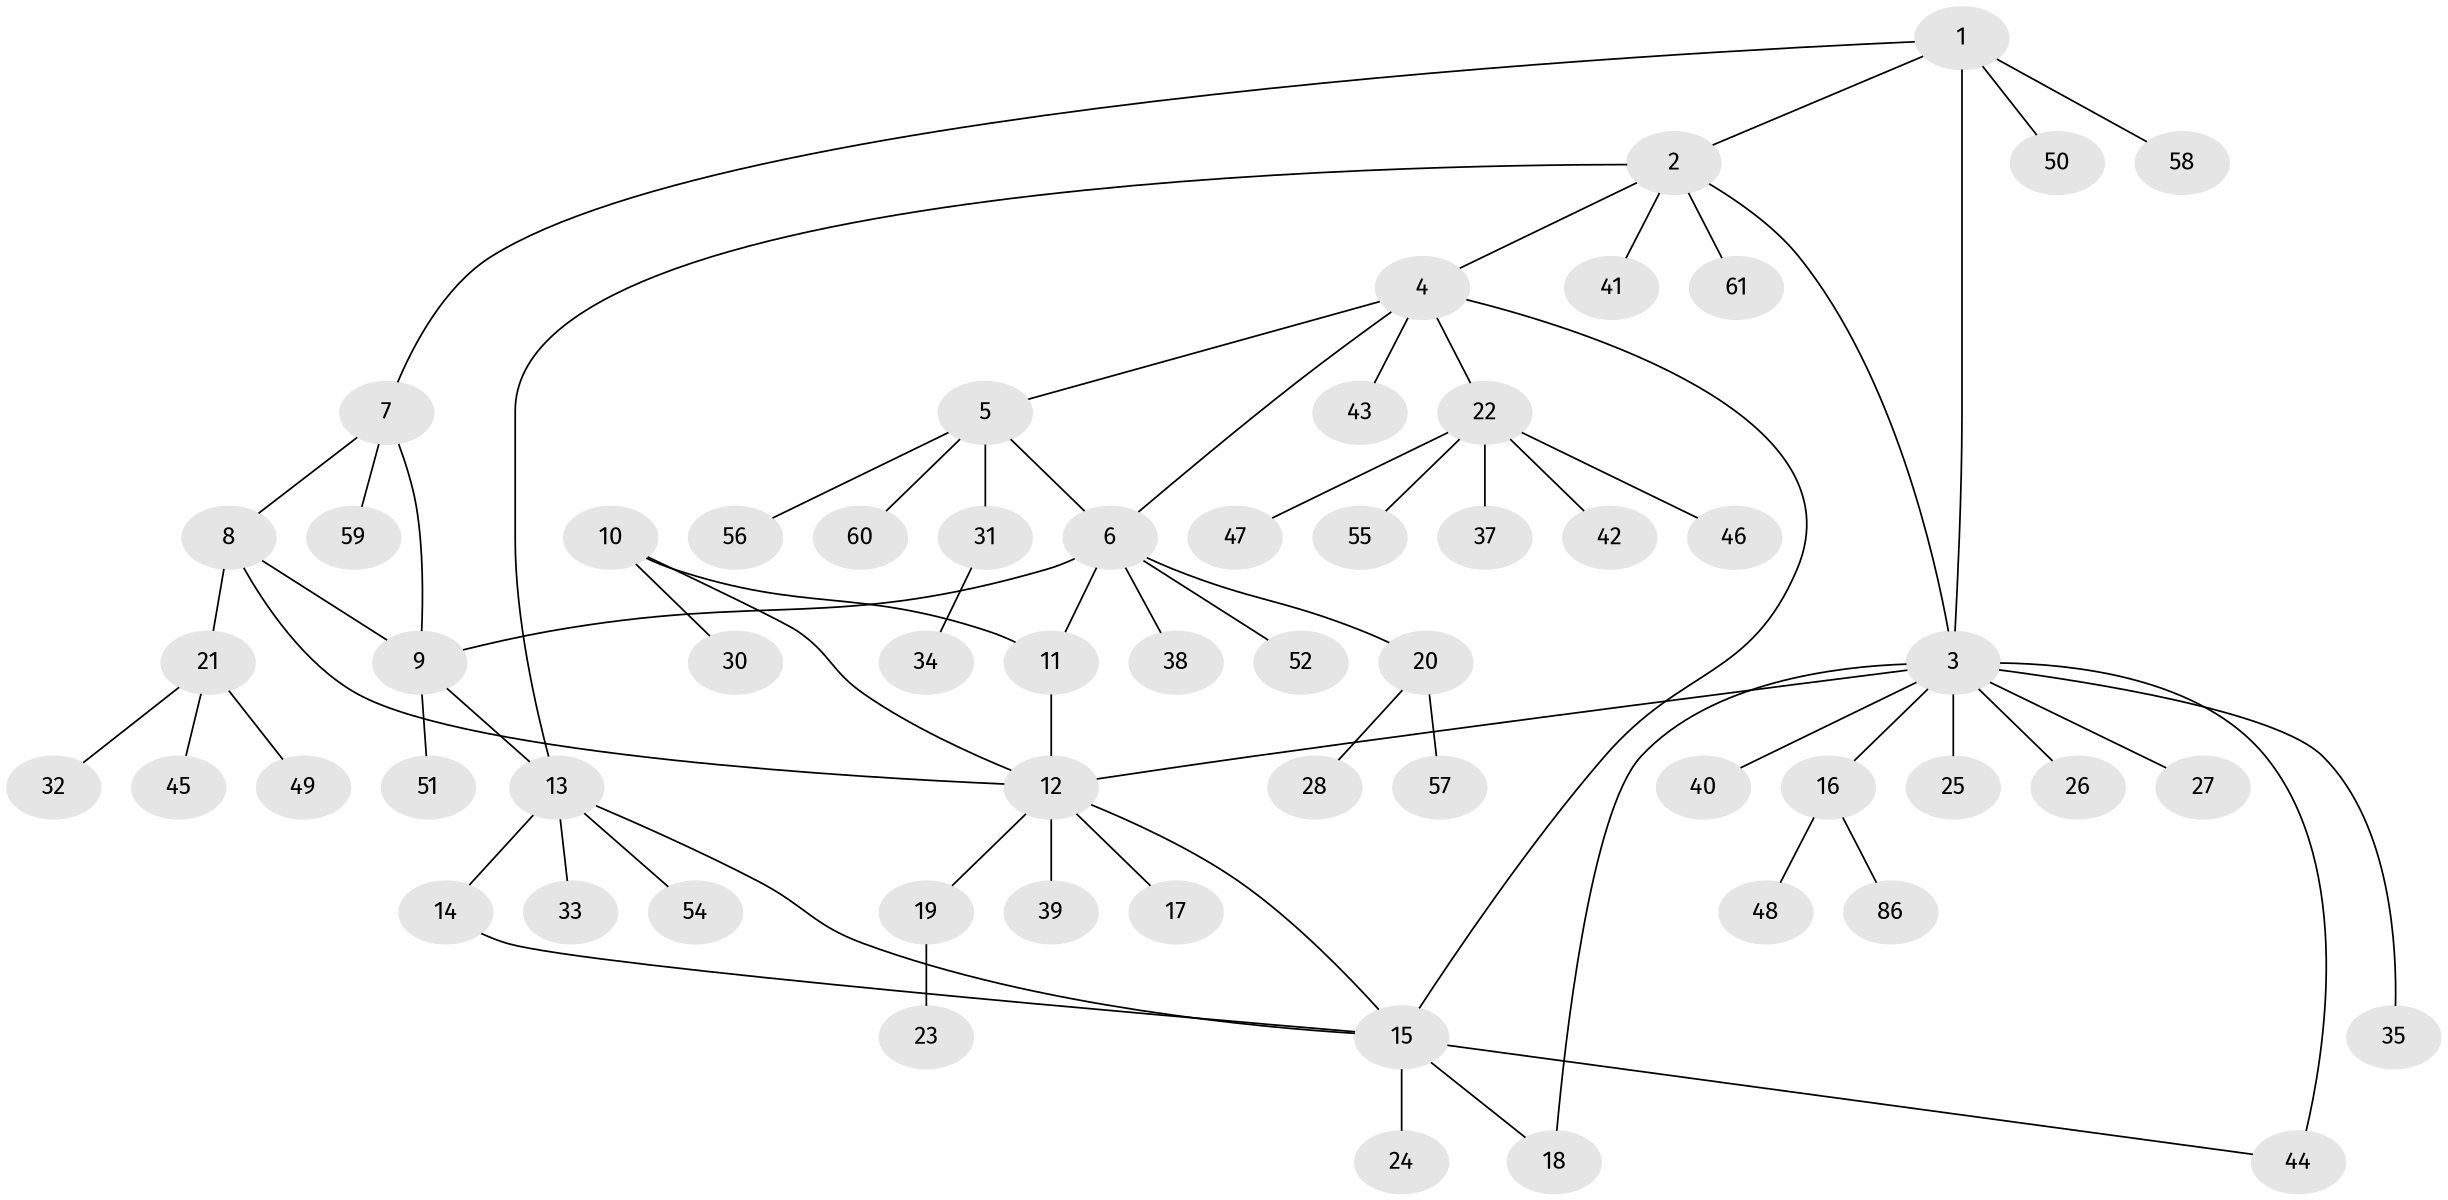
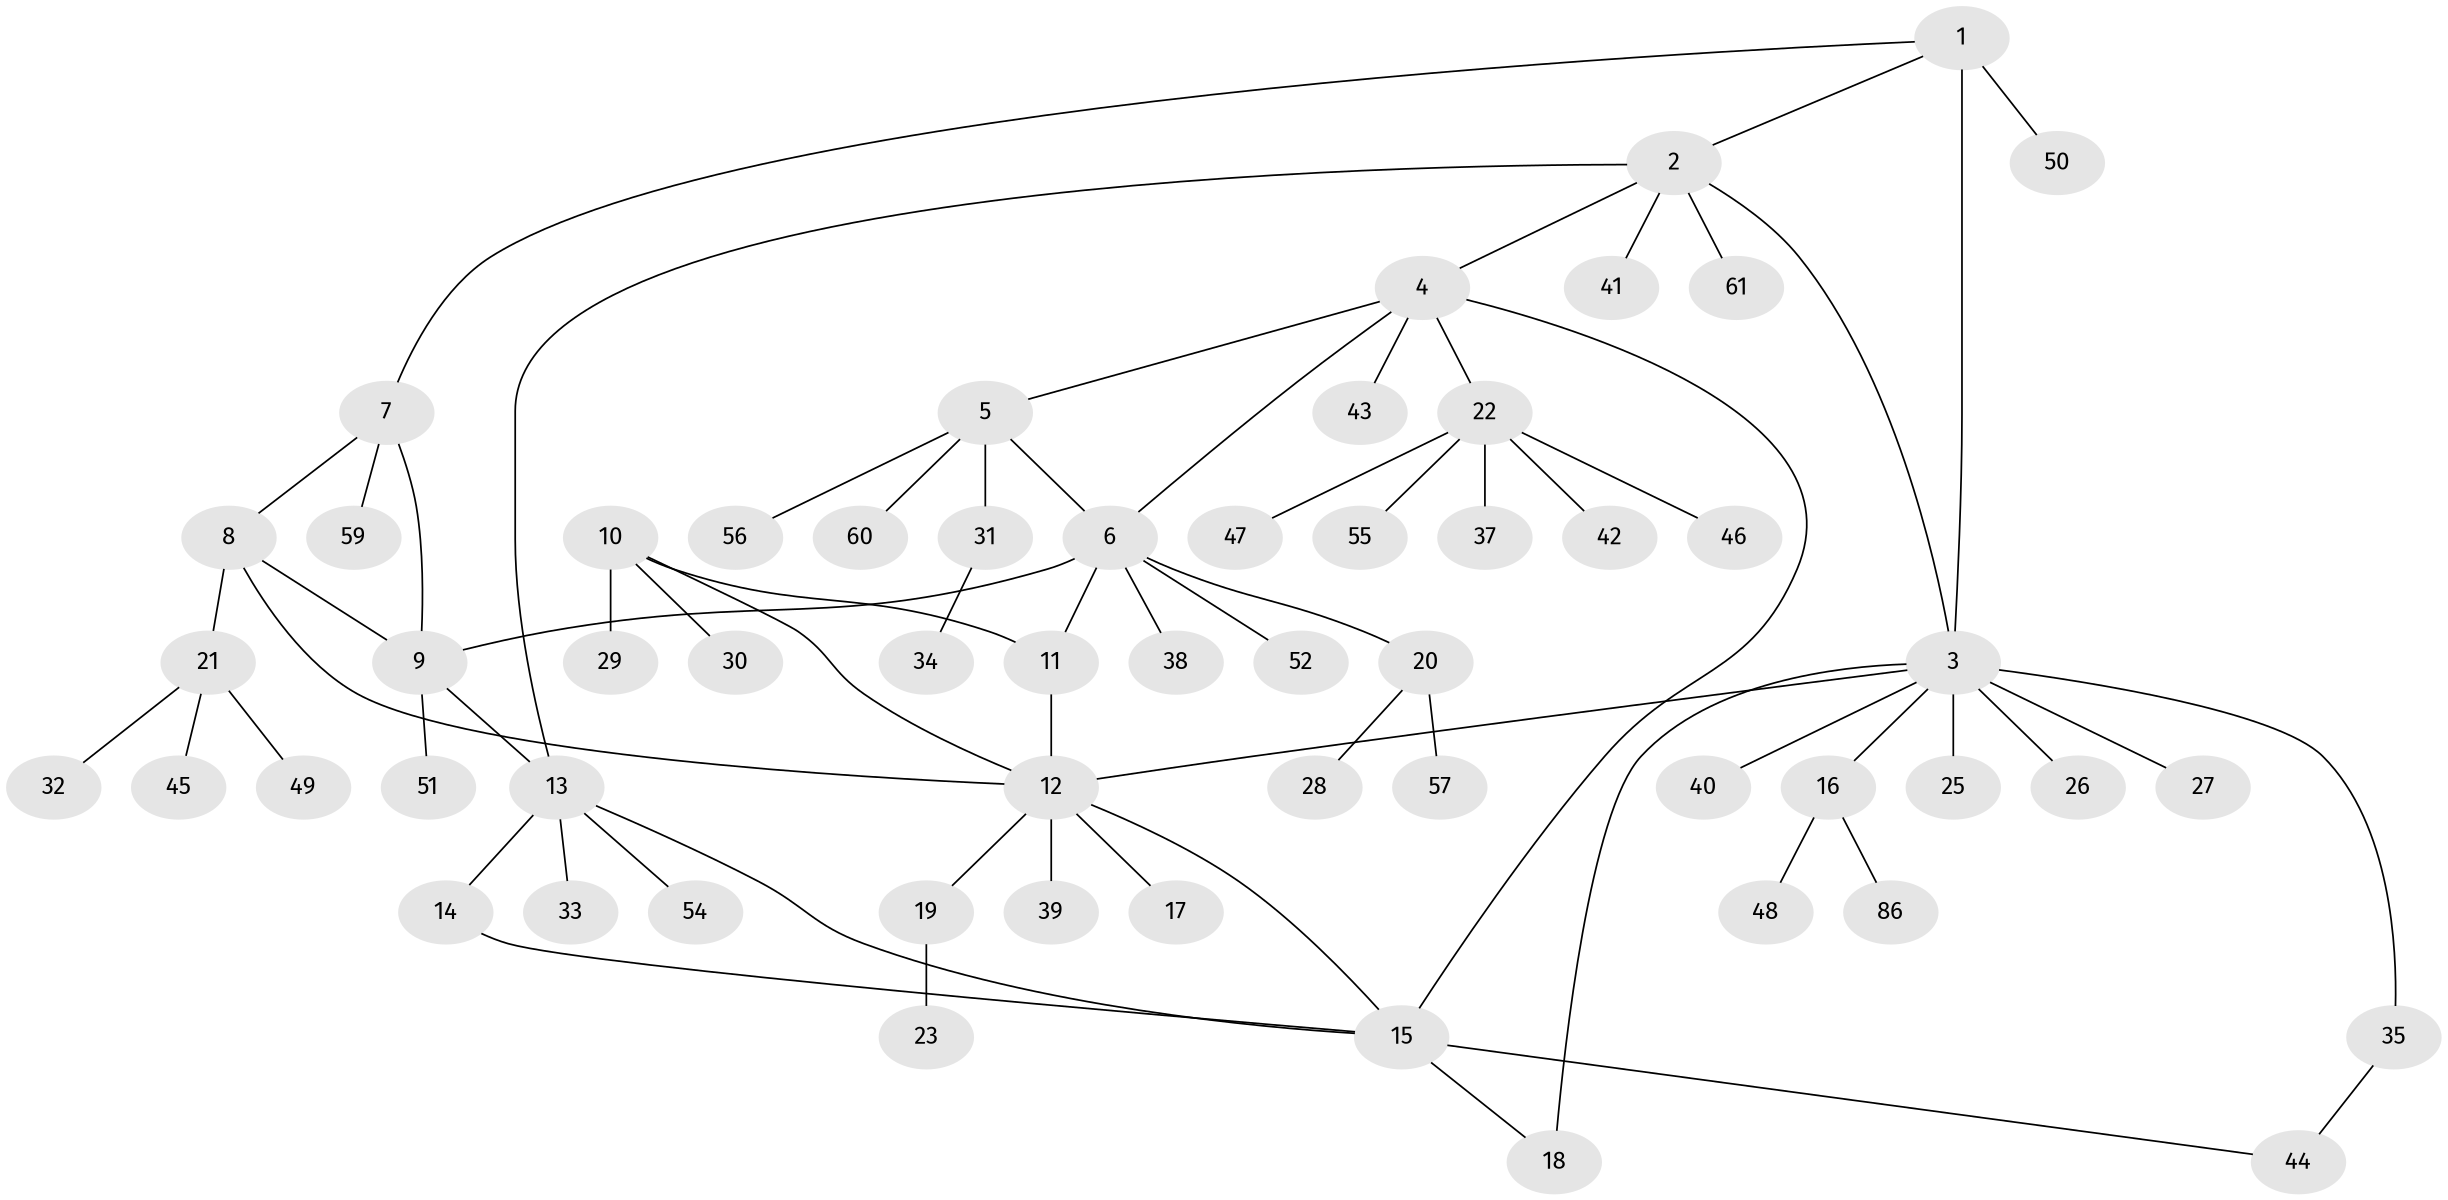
(2182, 163) -> none
none -> (611, 663)
(2292, 798) -> (2346, 1100)
(1402, 1162) -> none
